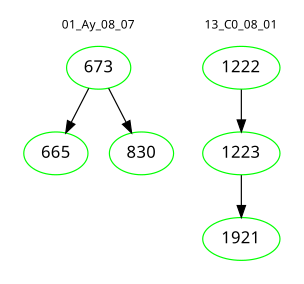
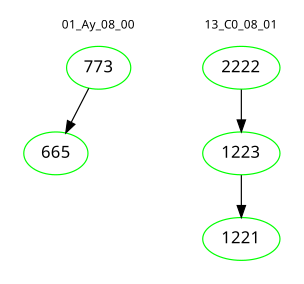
(99, 26) -> (99, 26)
(99, 68) -> (99, 68)
(241, 68) -> (241, 68)
(141, 153) -> none
(241, 239) -> (241, 239)
